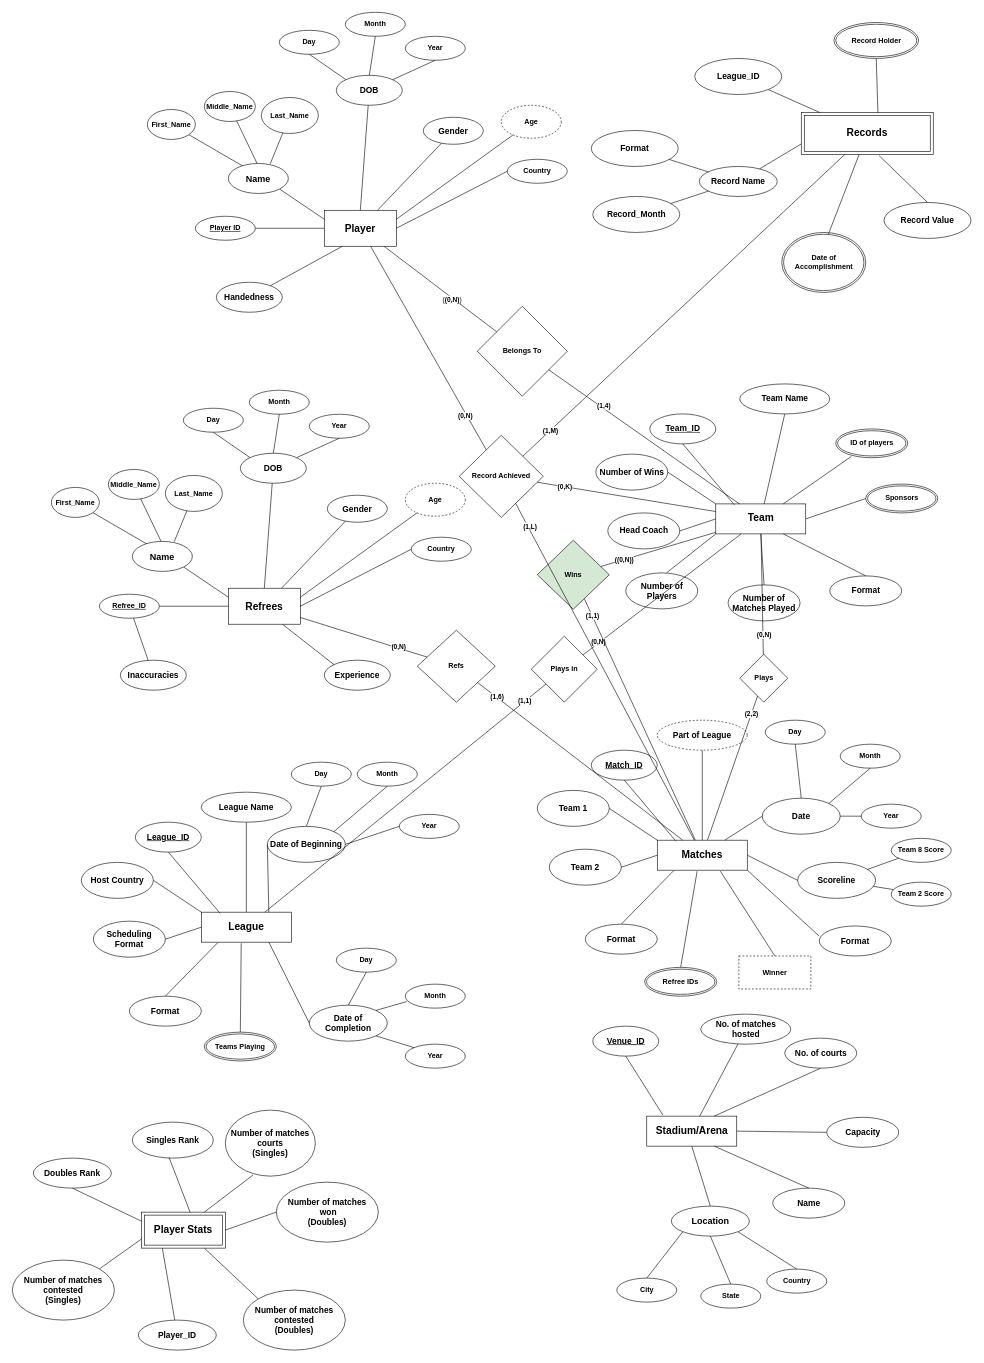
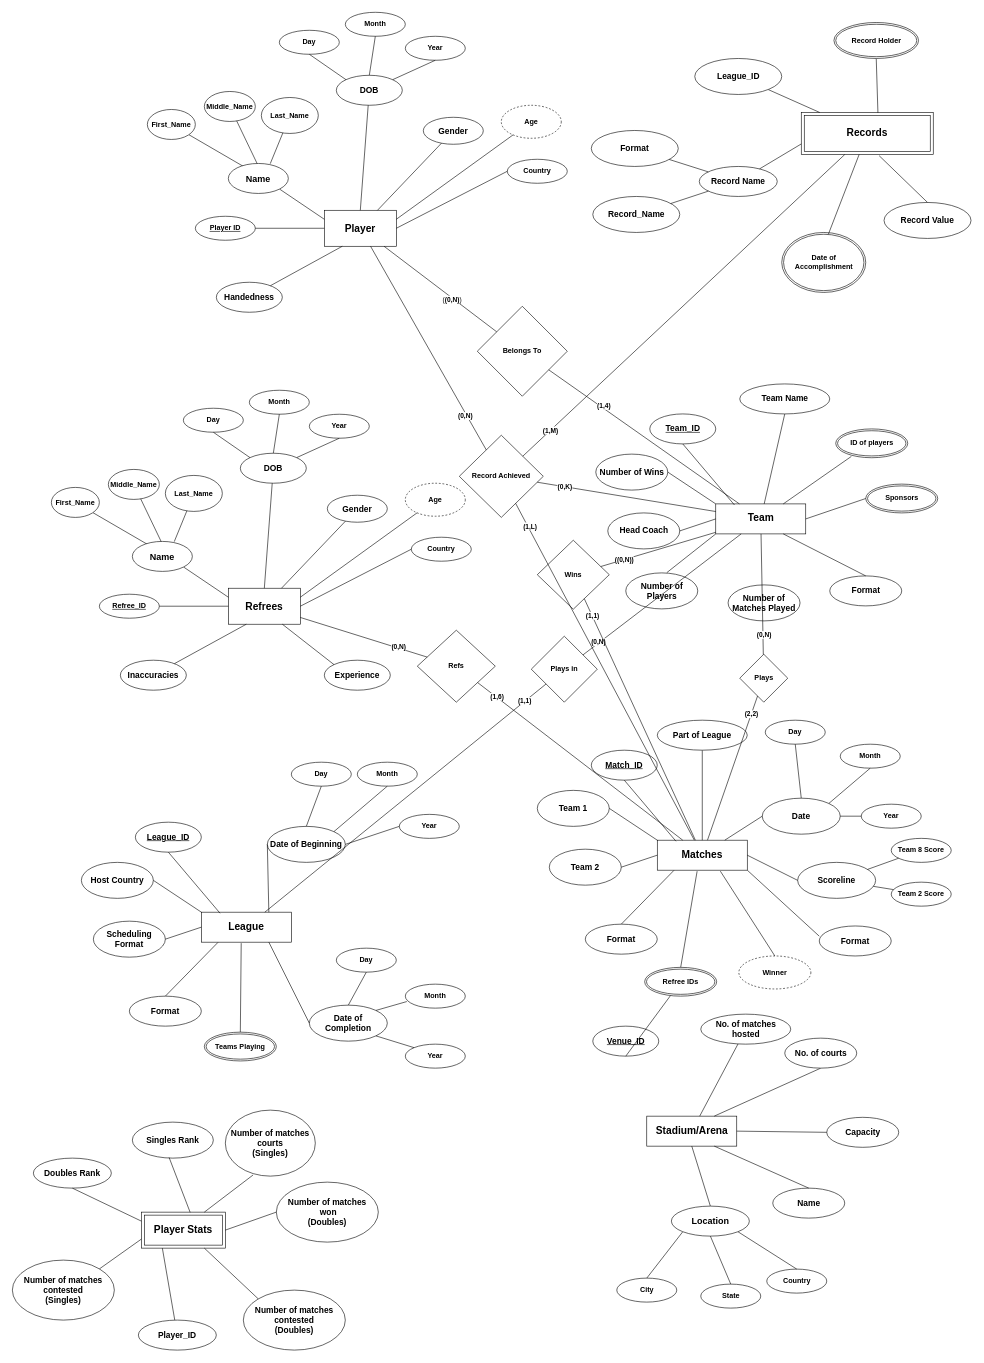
(637, 215) -> (637, 215)
(573, 575) -> (573, 575)
(764, 581) -> none
(141, 639) -> (210, 644)
(702, 735) -> (702, 735)
(246, 807) -> none
(246, 867) -> none
(775, 973) -> (775, 973)
(644, 1085) -> (648, 1026)
